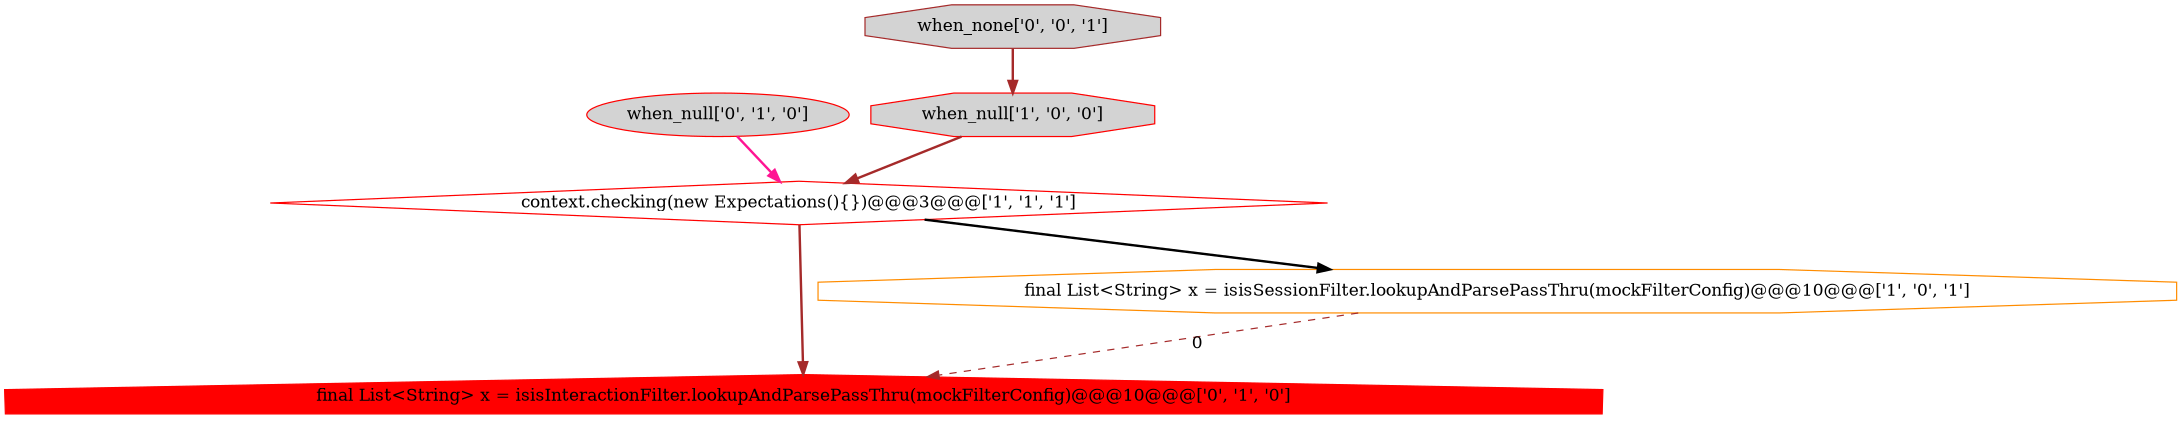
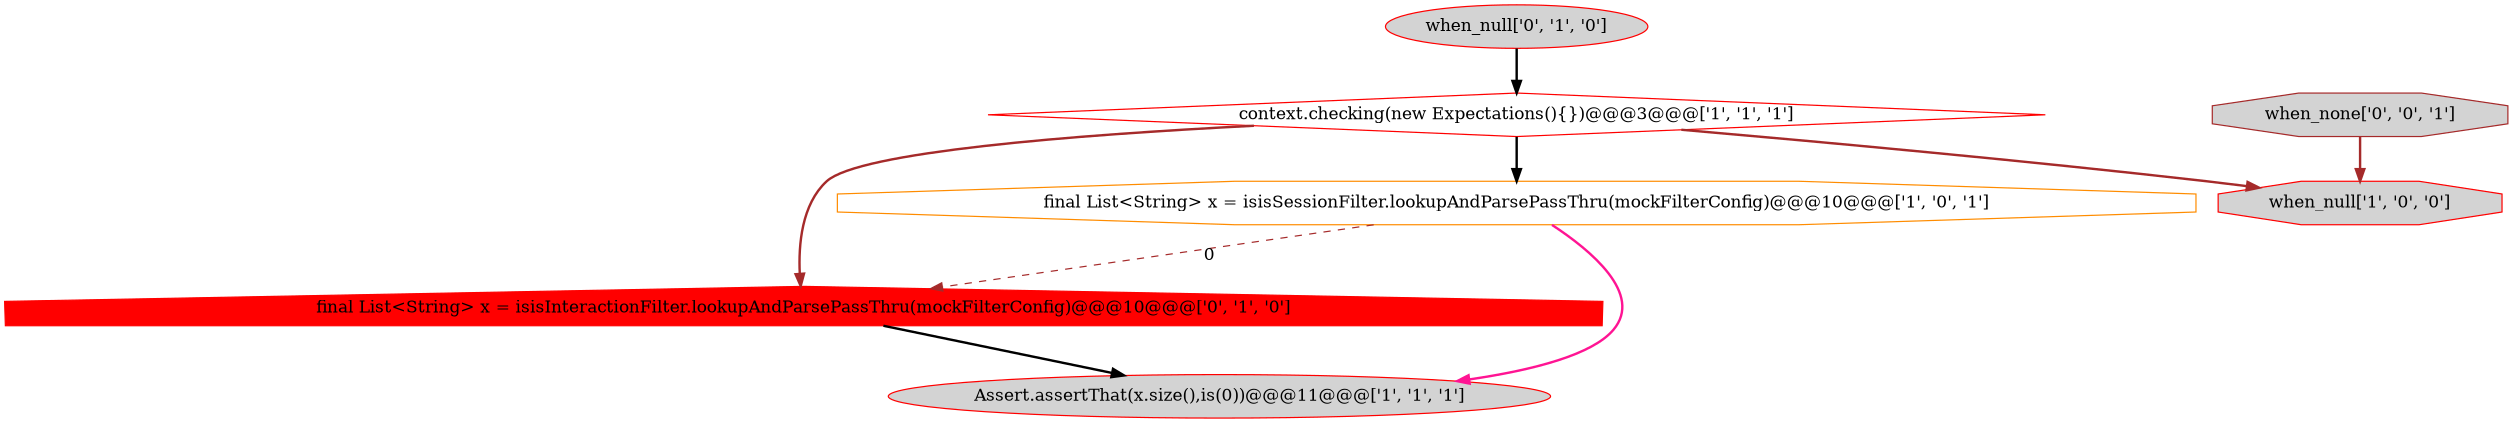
(754, 154) -> (1517, 65)
(909, 157) -> (1964, 156)
none -> (1219, 396)
